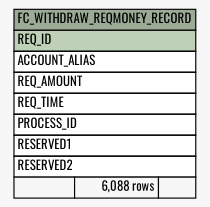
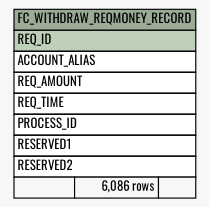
(128, 187) -> (128, 187)
